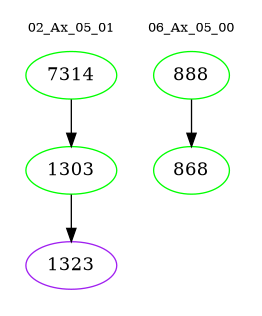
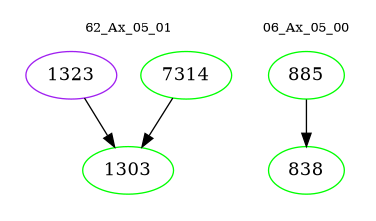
(71, 28) -> (129, 28)
(192, 75) -> (306, 75)
(192, 170) -> (306, 170)
(71, 211) -> (96, 117)
